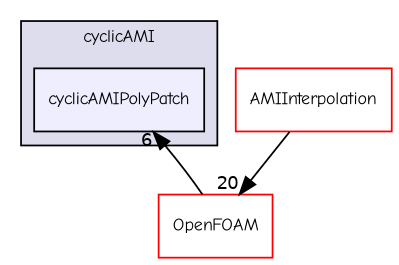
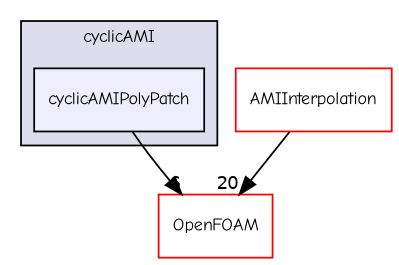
(184, 170) -> (151, 157)
